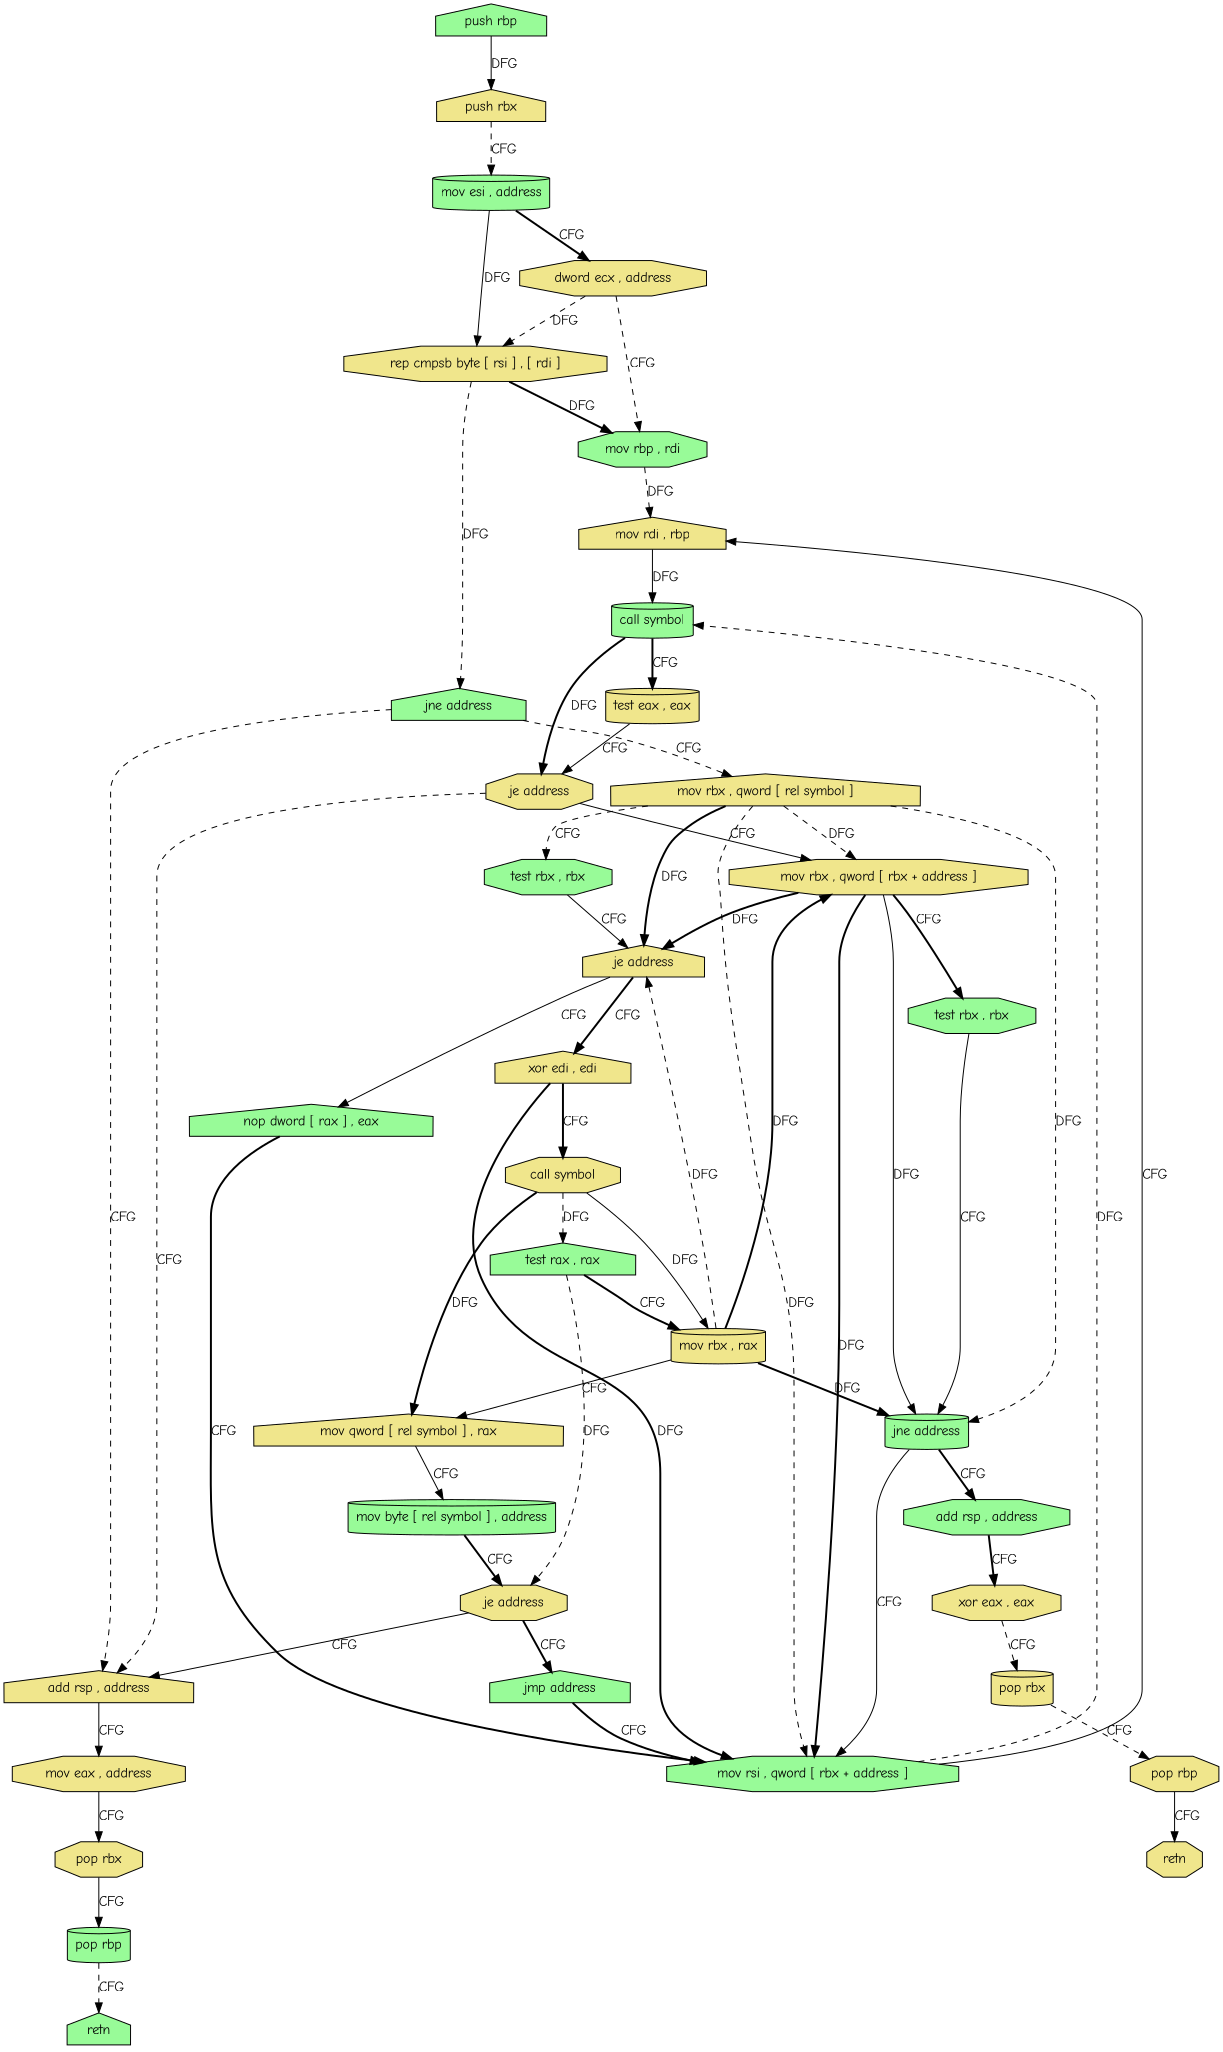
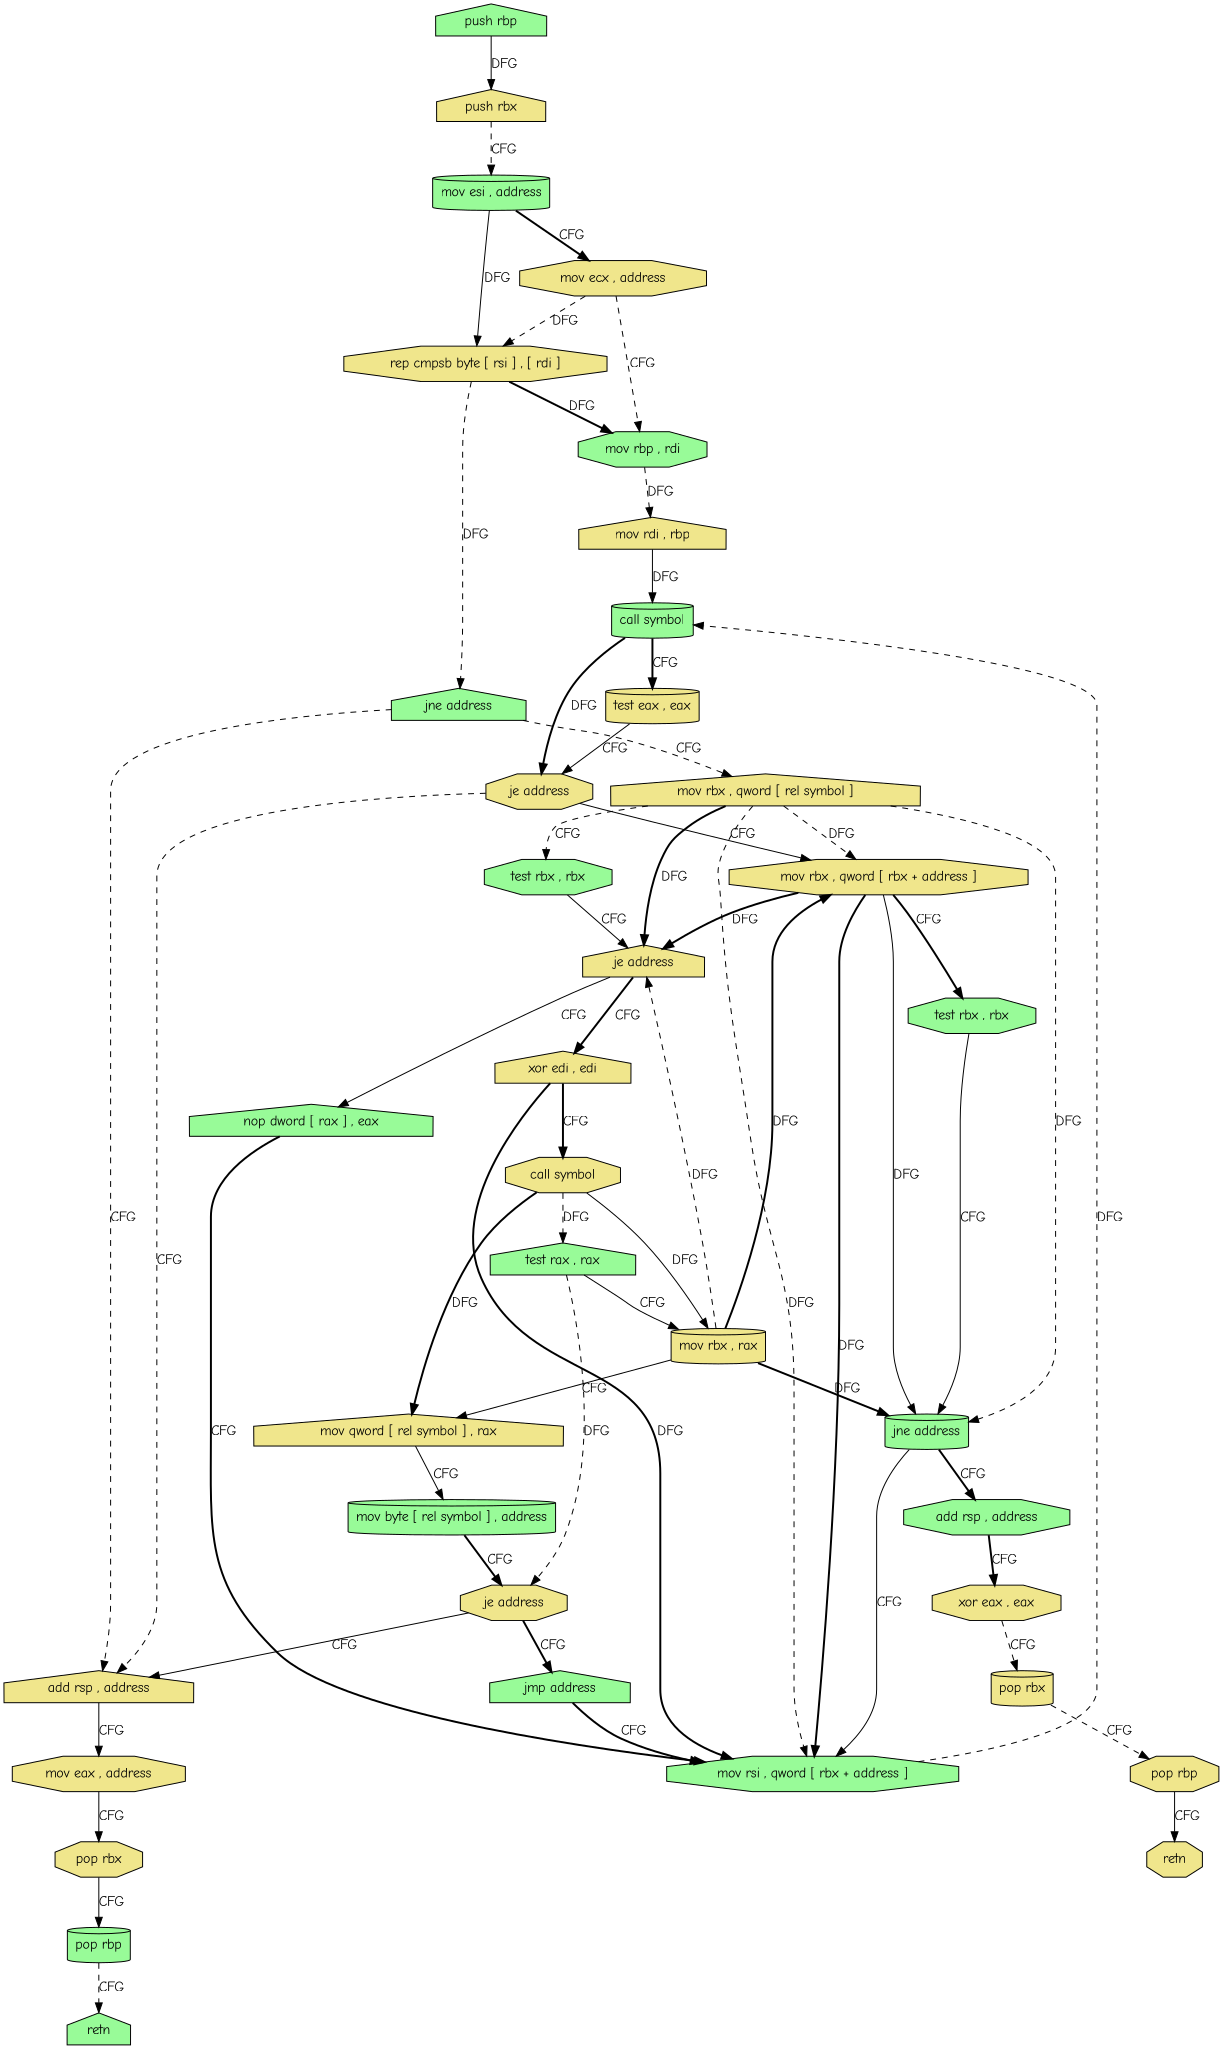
(613, 278) -> (613, 278)
(1142, 1058) -> none
(626, 1302) -> (626, 1302)
